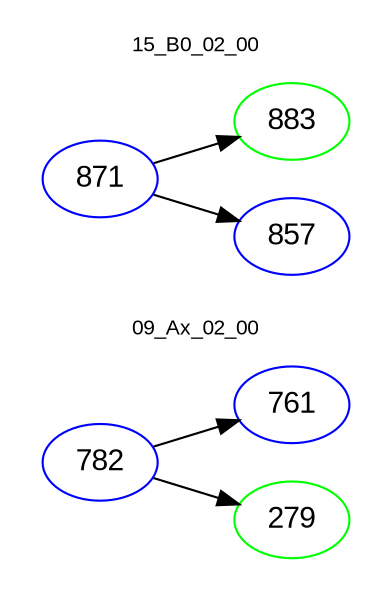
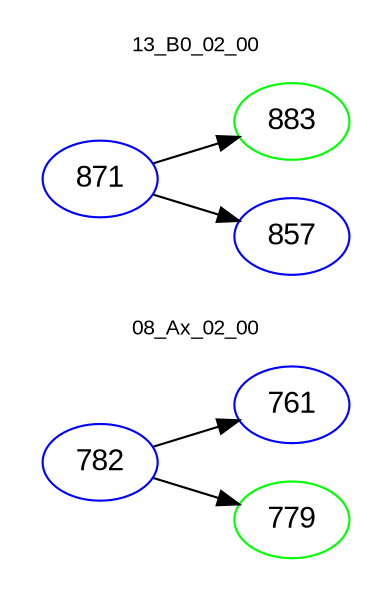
(196, 46) -> (196, 46)
(196, 329) -> (196, 329)
(292, 520) -> (292, 520)
